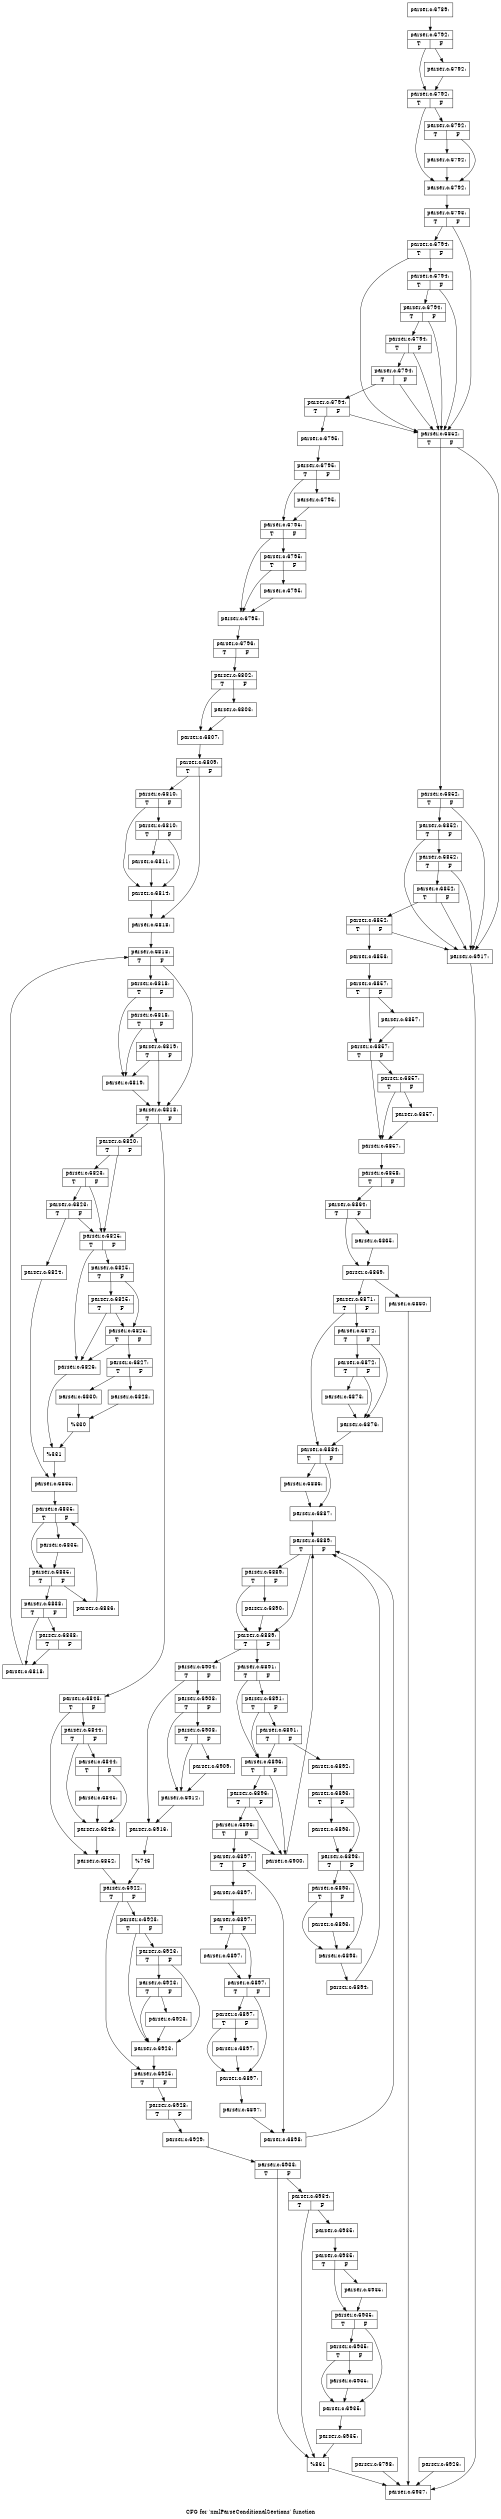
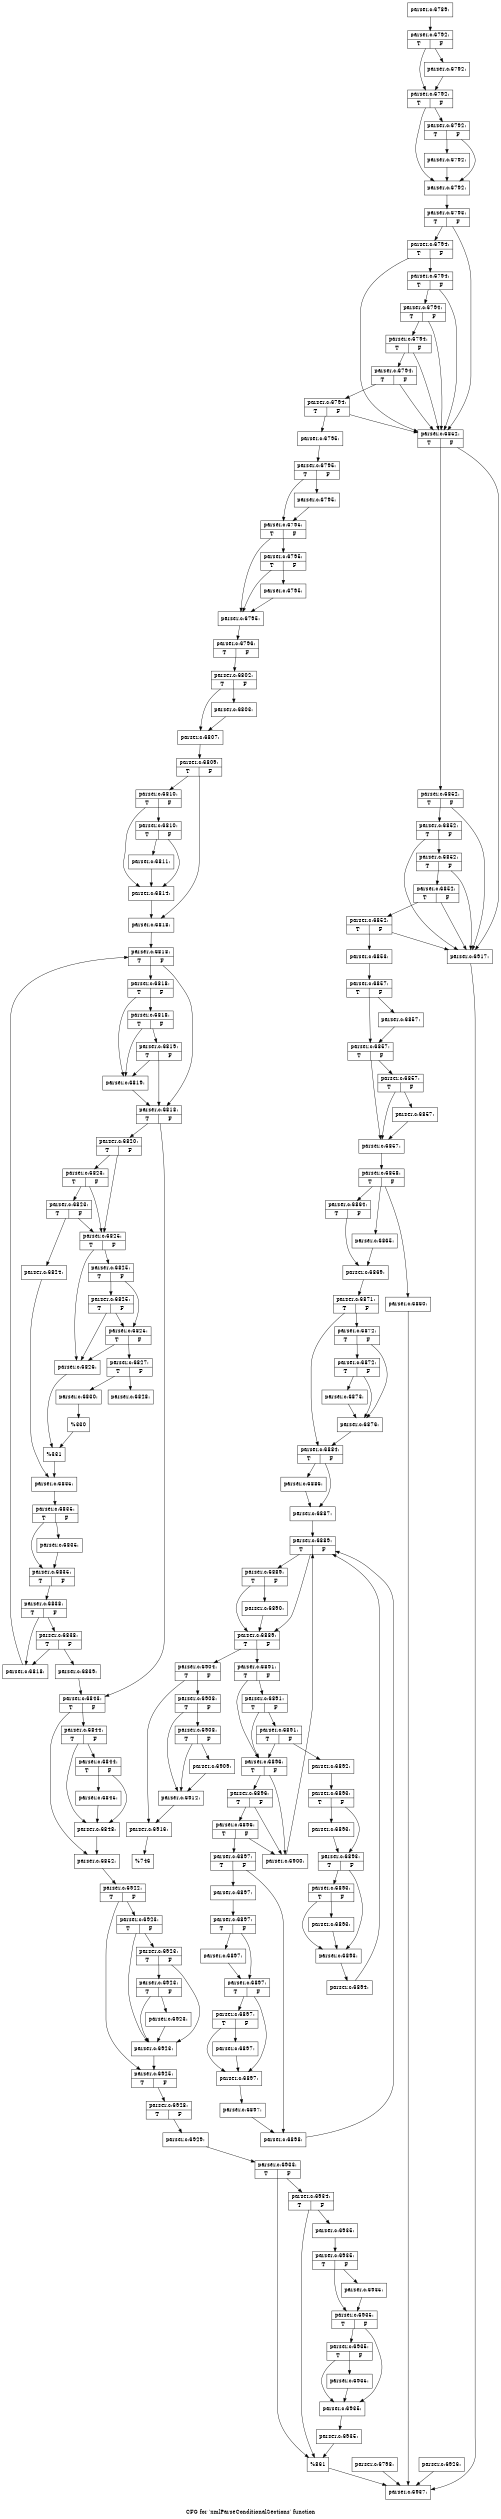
(361, 1225) -> (378, 1208)
(385, 1287) -> (402, 1239)
(106, 1410) -> none
(96, 1609) -> none
none -> (78, 1672)
(135, 1875) -> none
